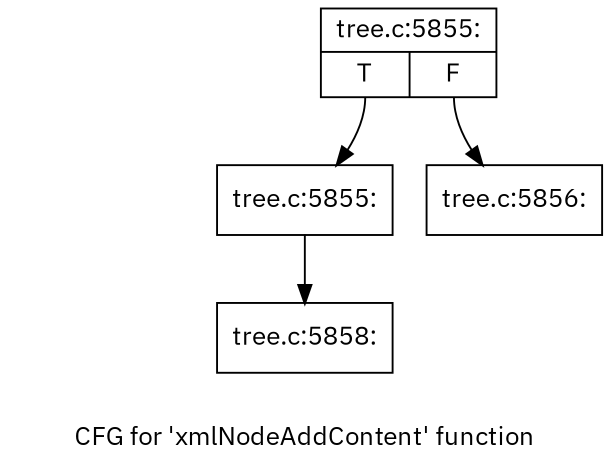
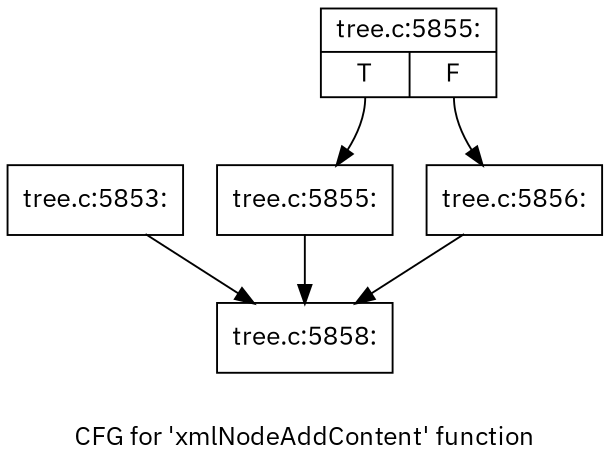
none -> (95, 200)
none -> (418, 264)
